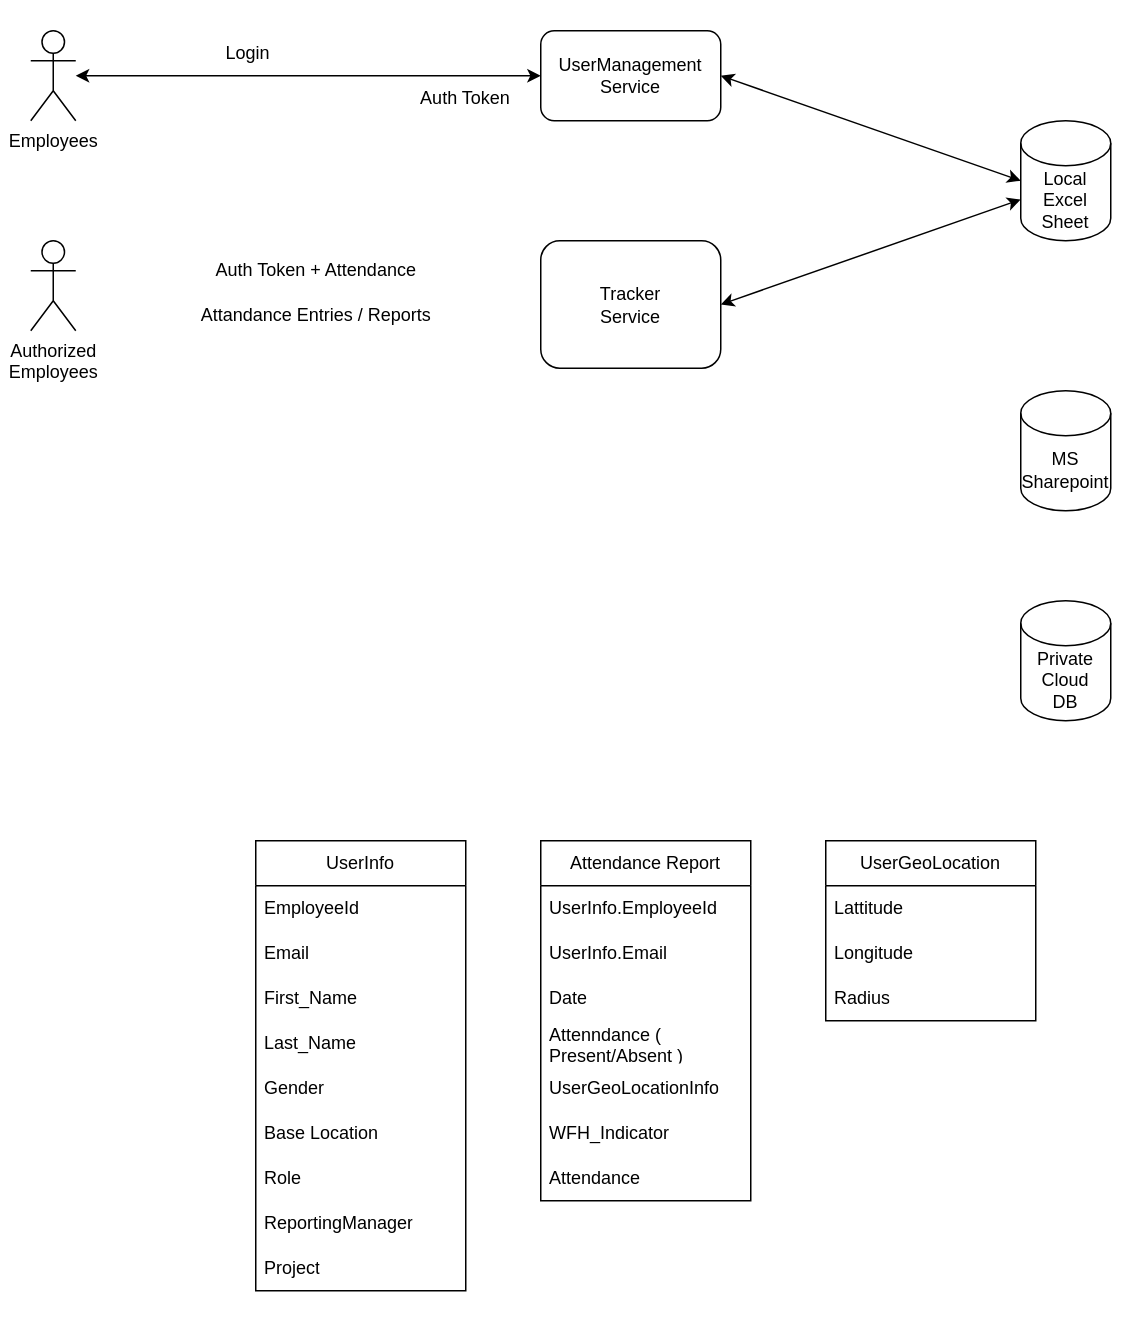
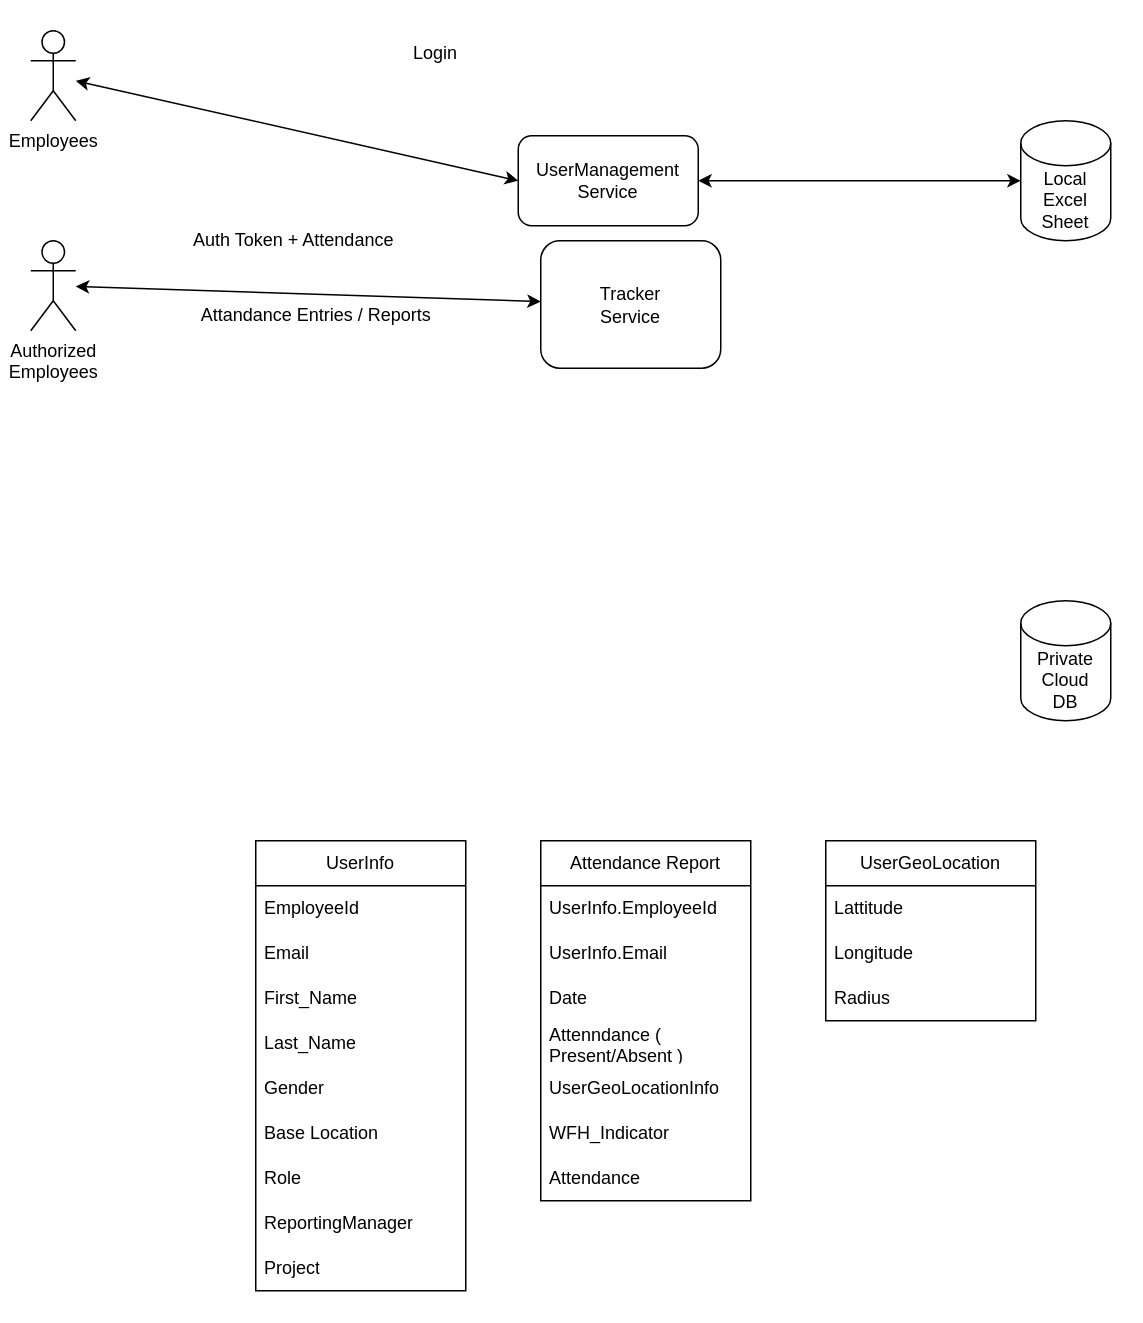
(248, 53) -> (436, 53)
(631, 76) -> (608, 181)
(466, 98) -> none
(871, 252) -> none
(316, 271) -> (293, 241)
none -> (308, 294)
(1066, 451) -> none
